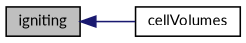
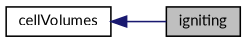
(116, 22) -> (147, 22)
